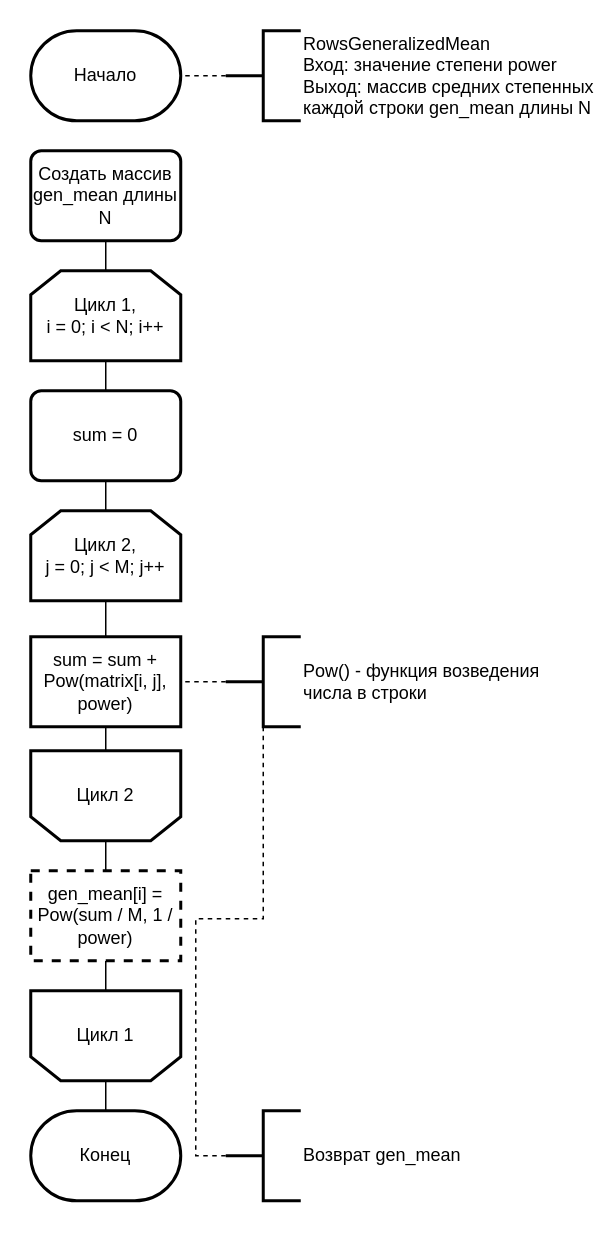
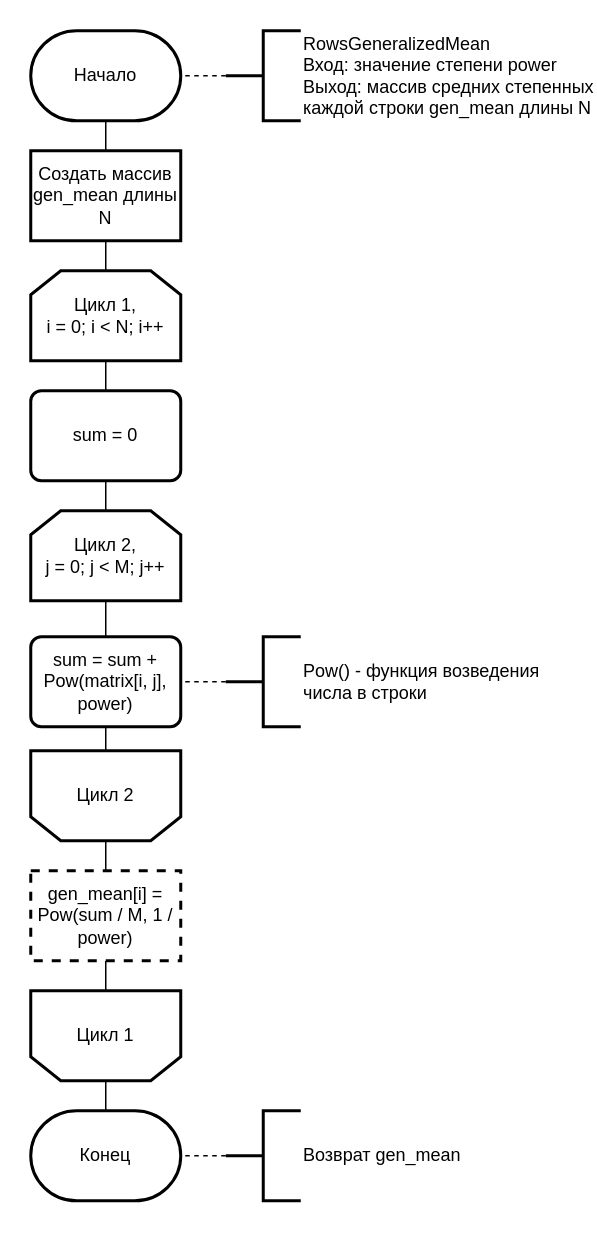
none -> (106, 135)
(106, 196) -> (106, 196)
(106, 682) -> (106, 682)
(204, 919) -> (190, 1156)
